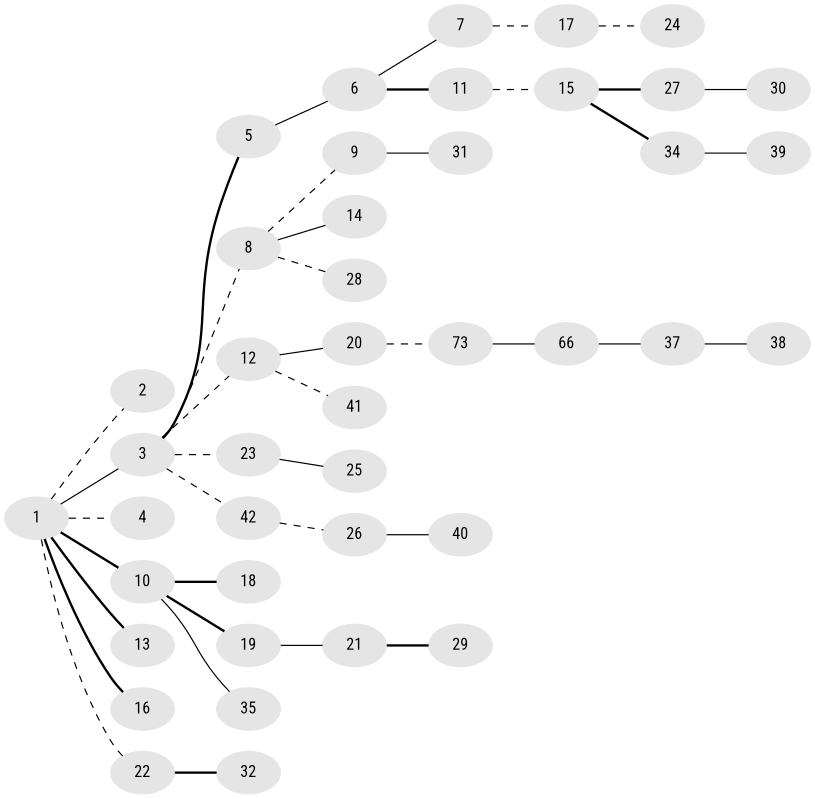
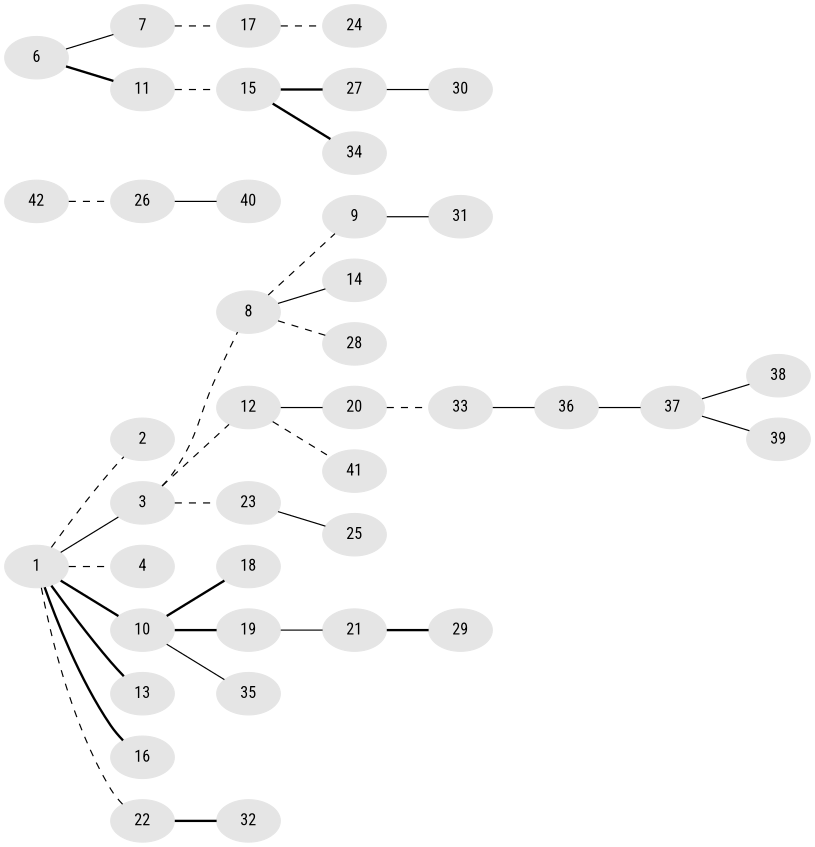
(249, 137) -> none
(726, 153) -> (726, 423)
(461, 344) -> (461, 408)
(567, 344) -> (567, 408)
(196, 486) -> none
